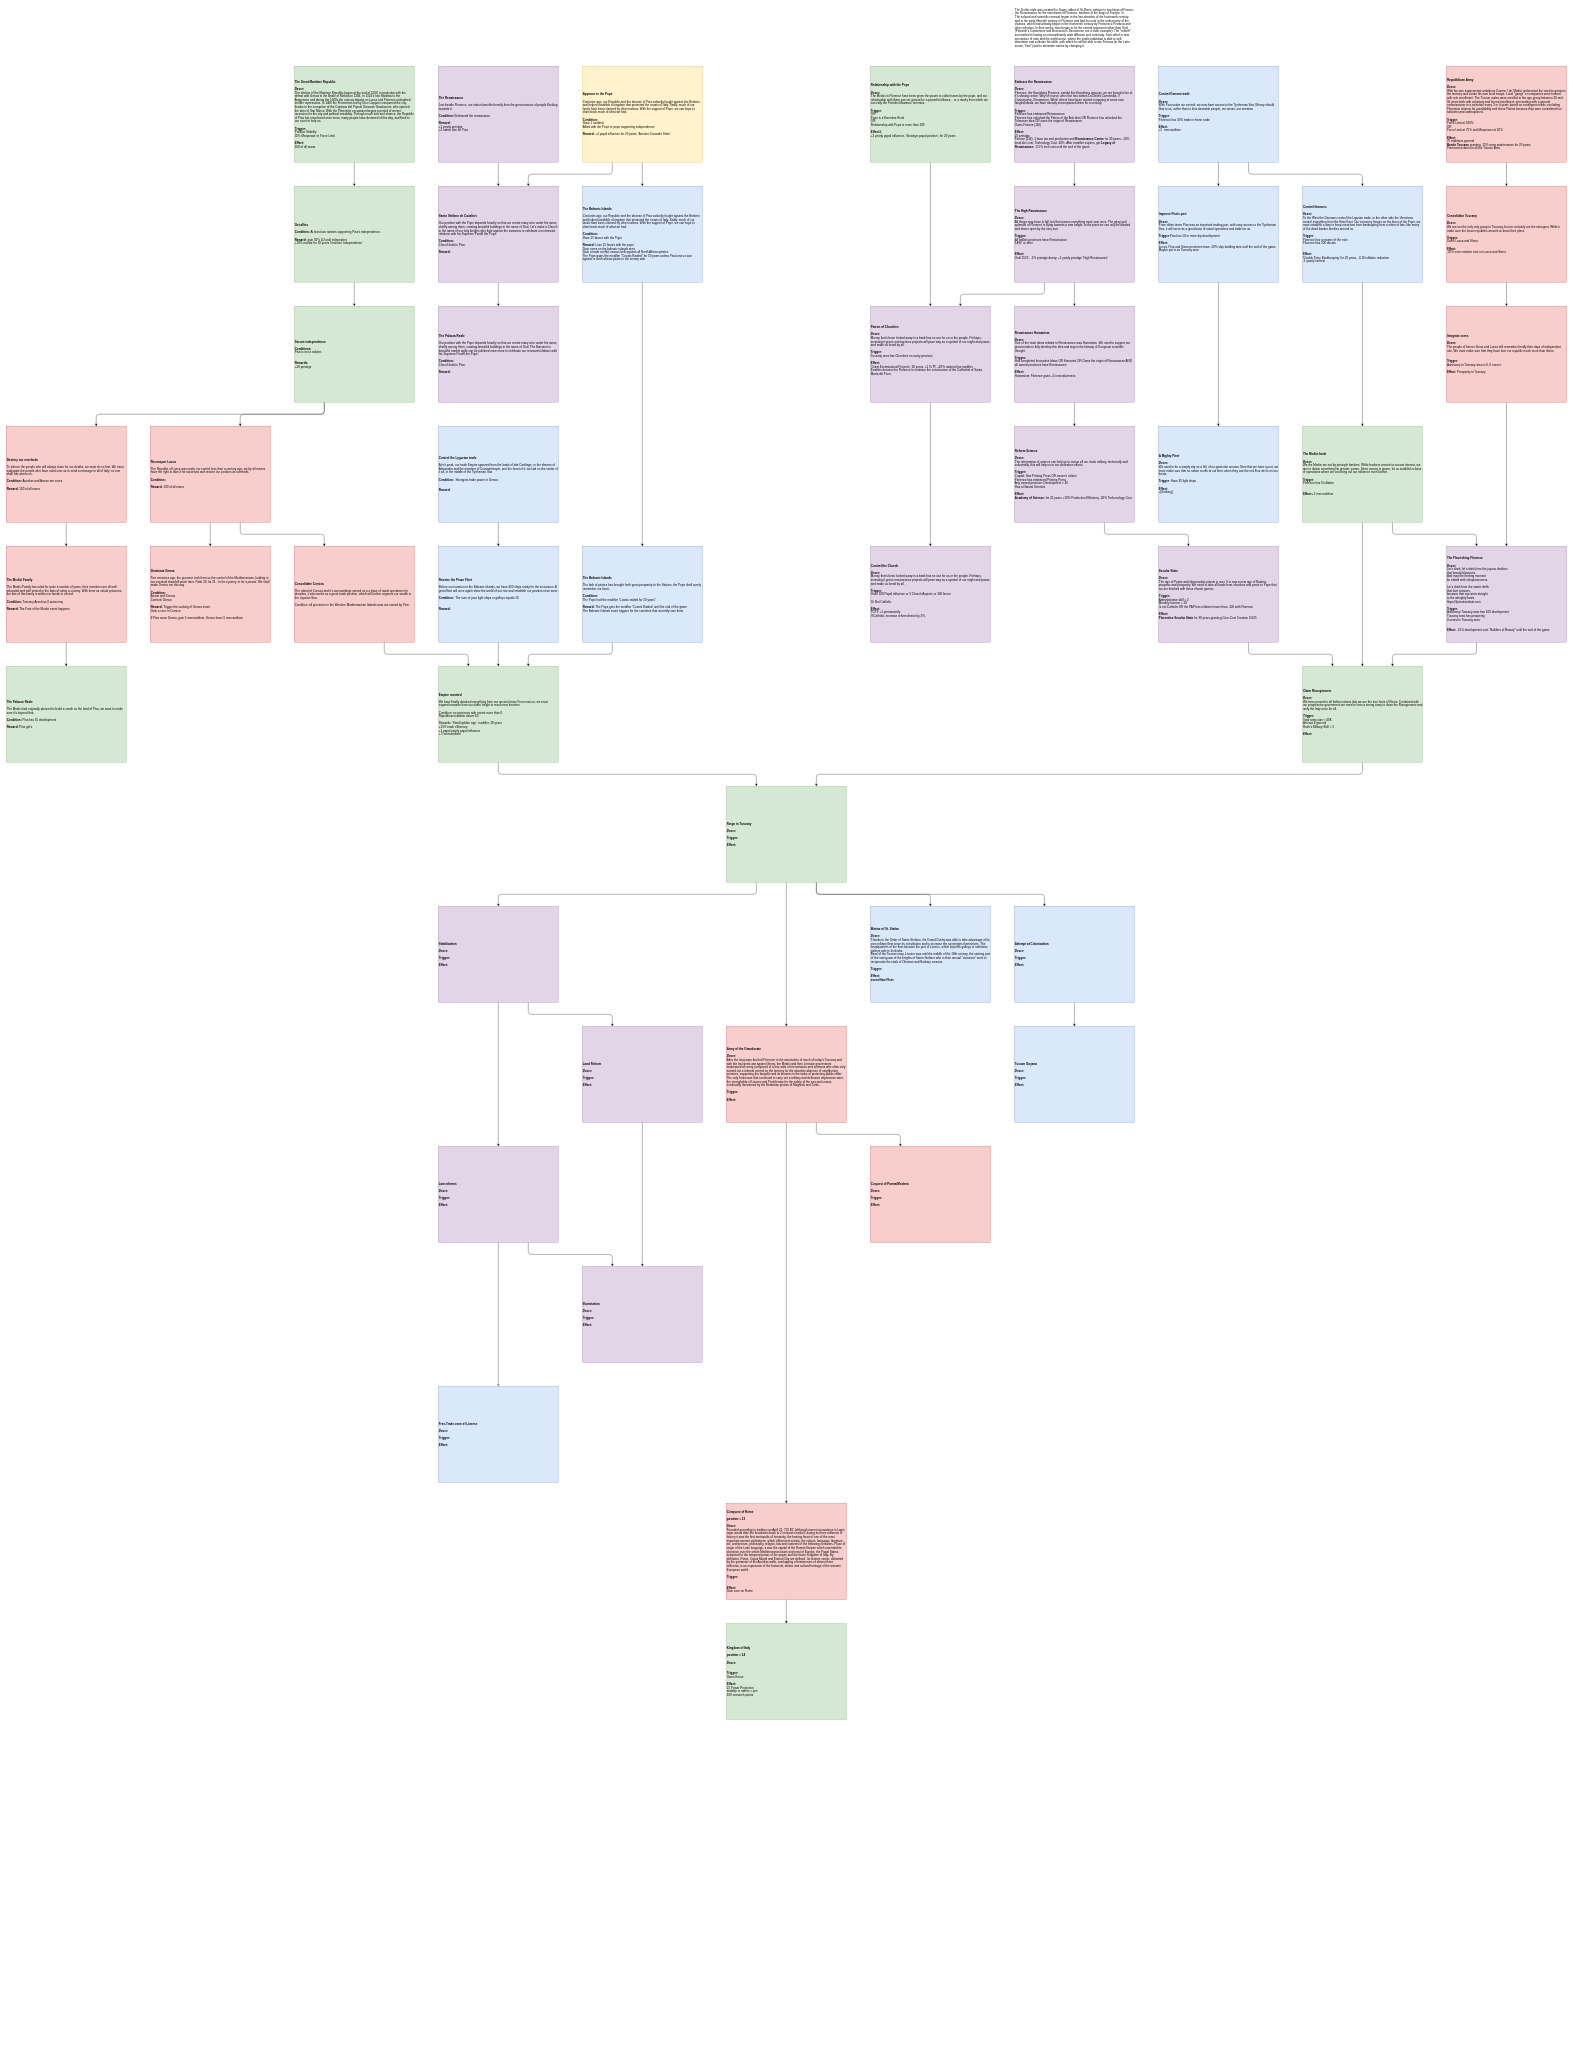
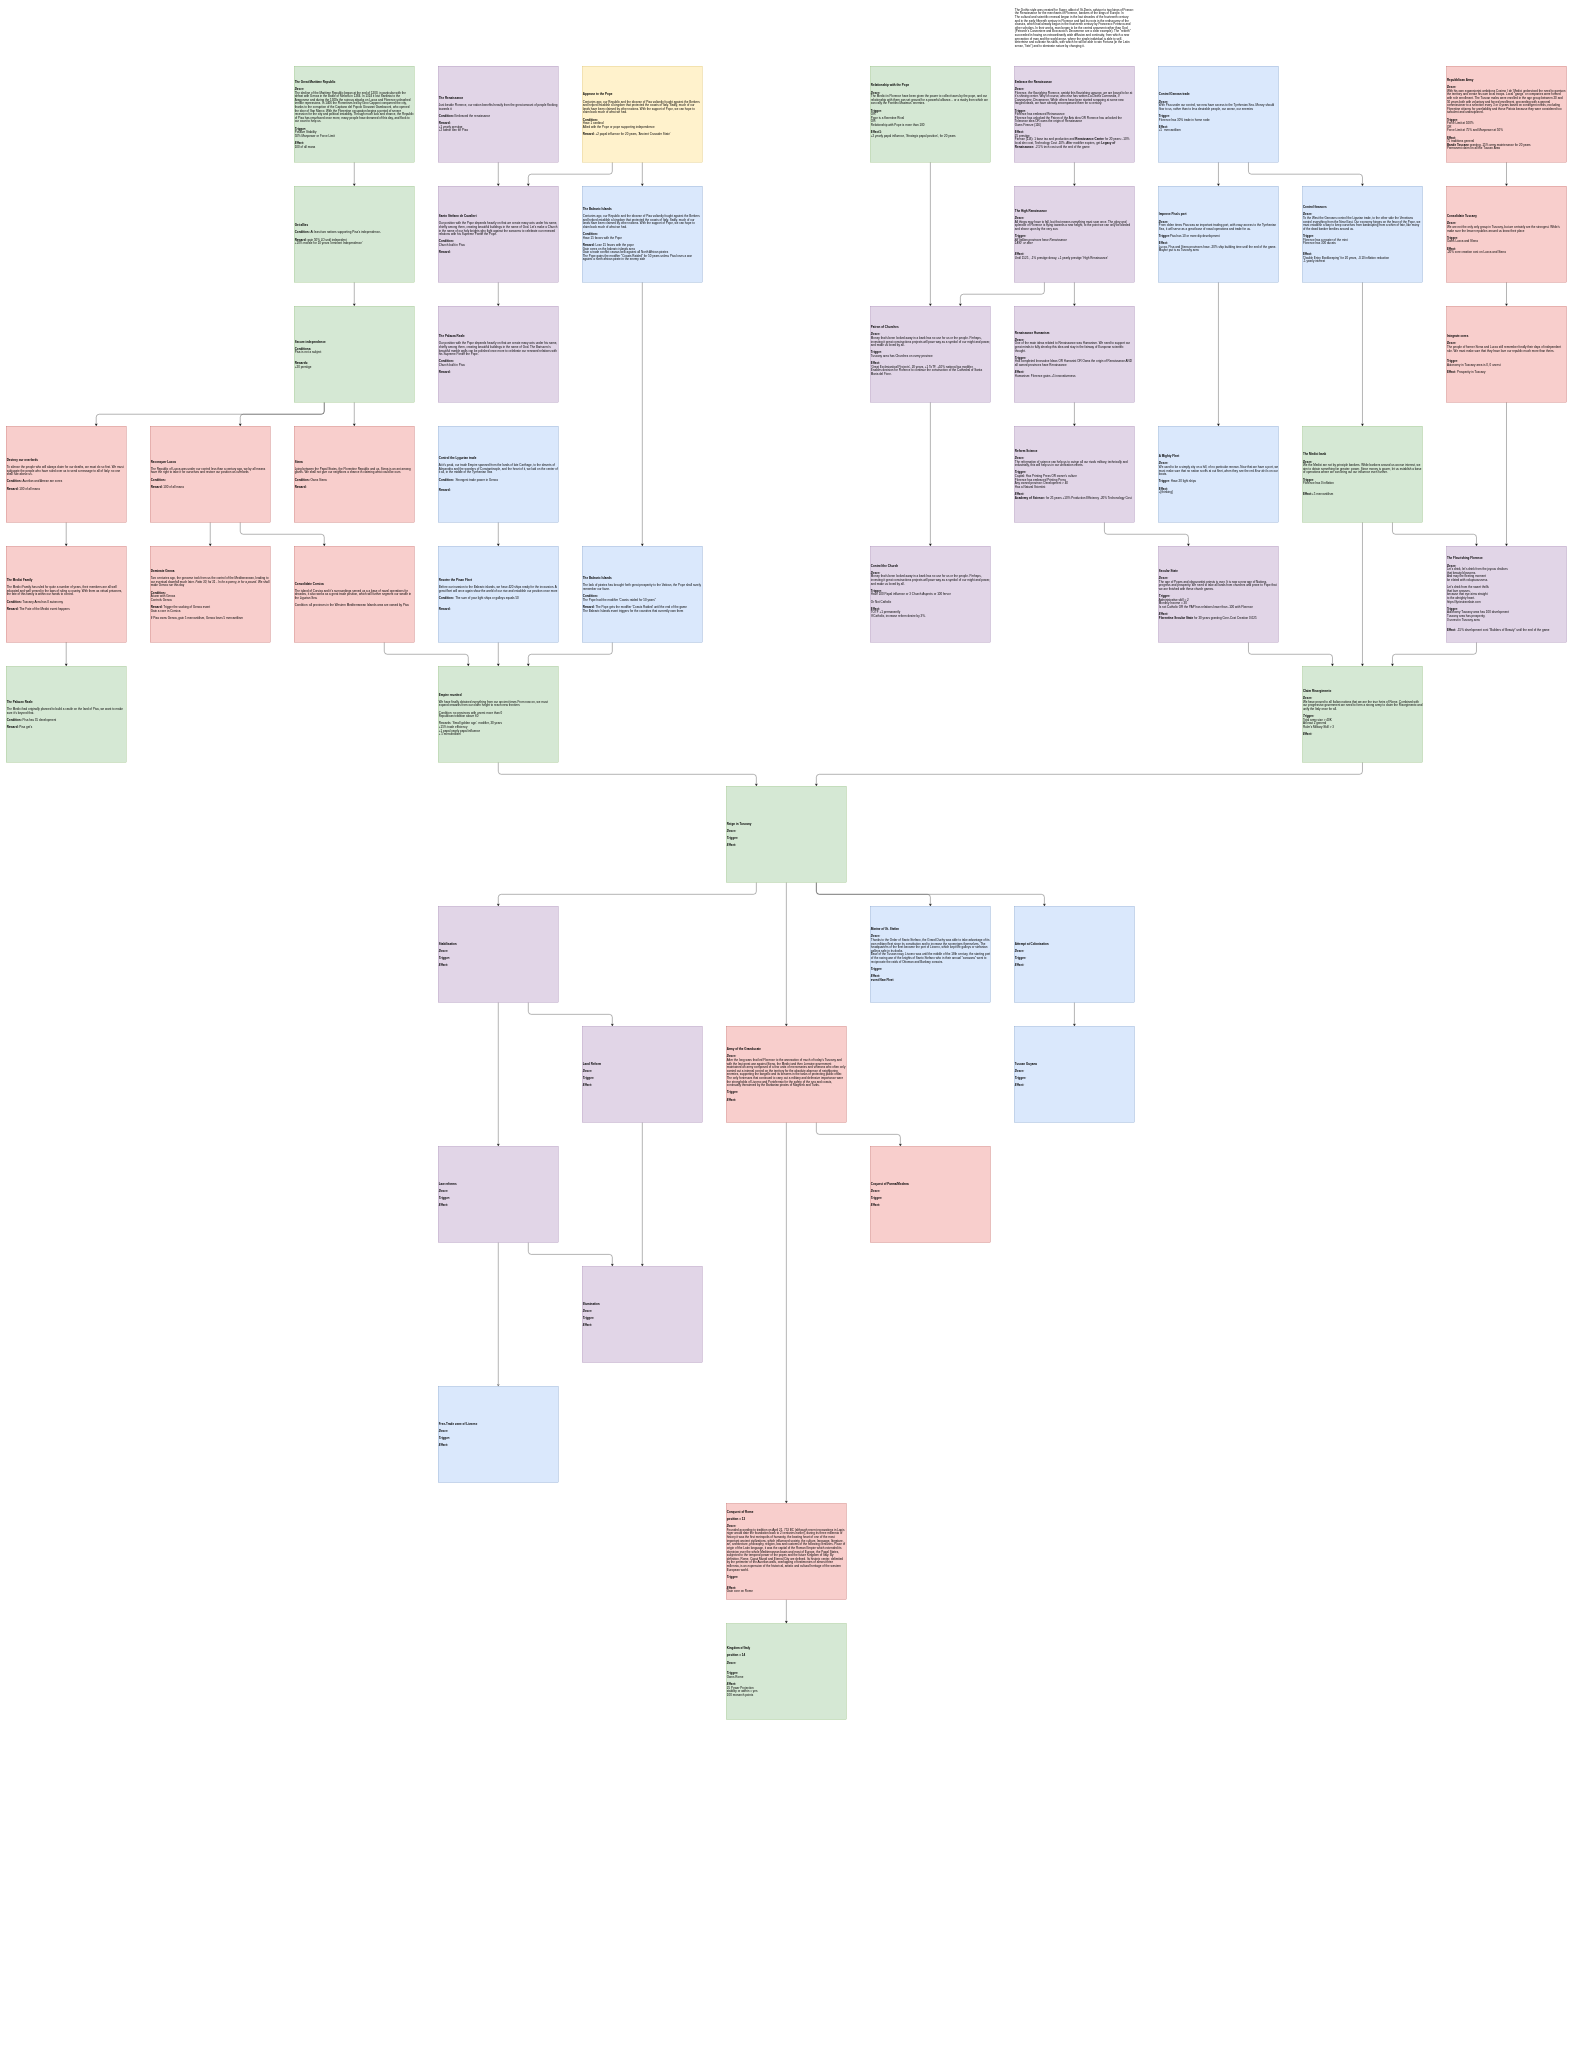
none -> (354, 423)
none -> (354, 474)
